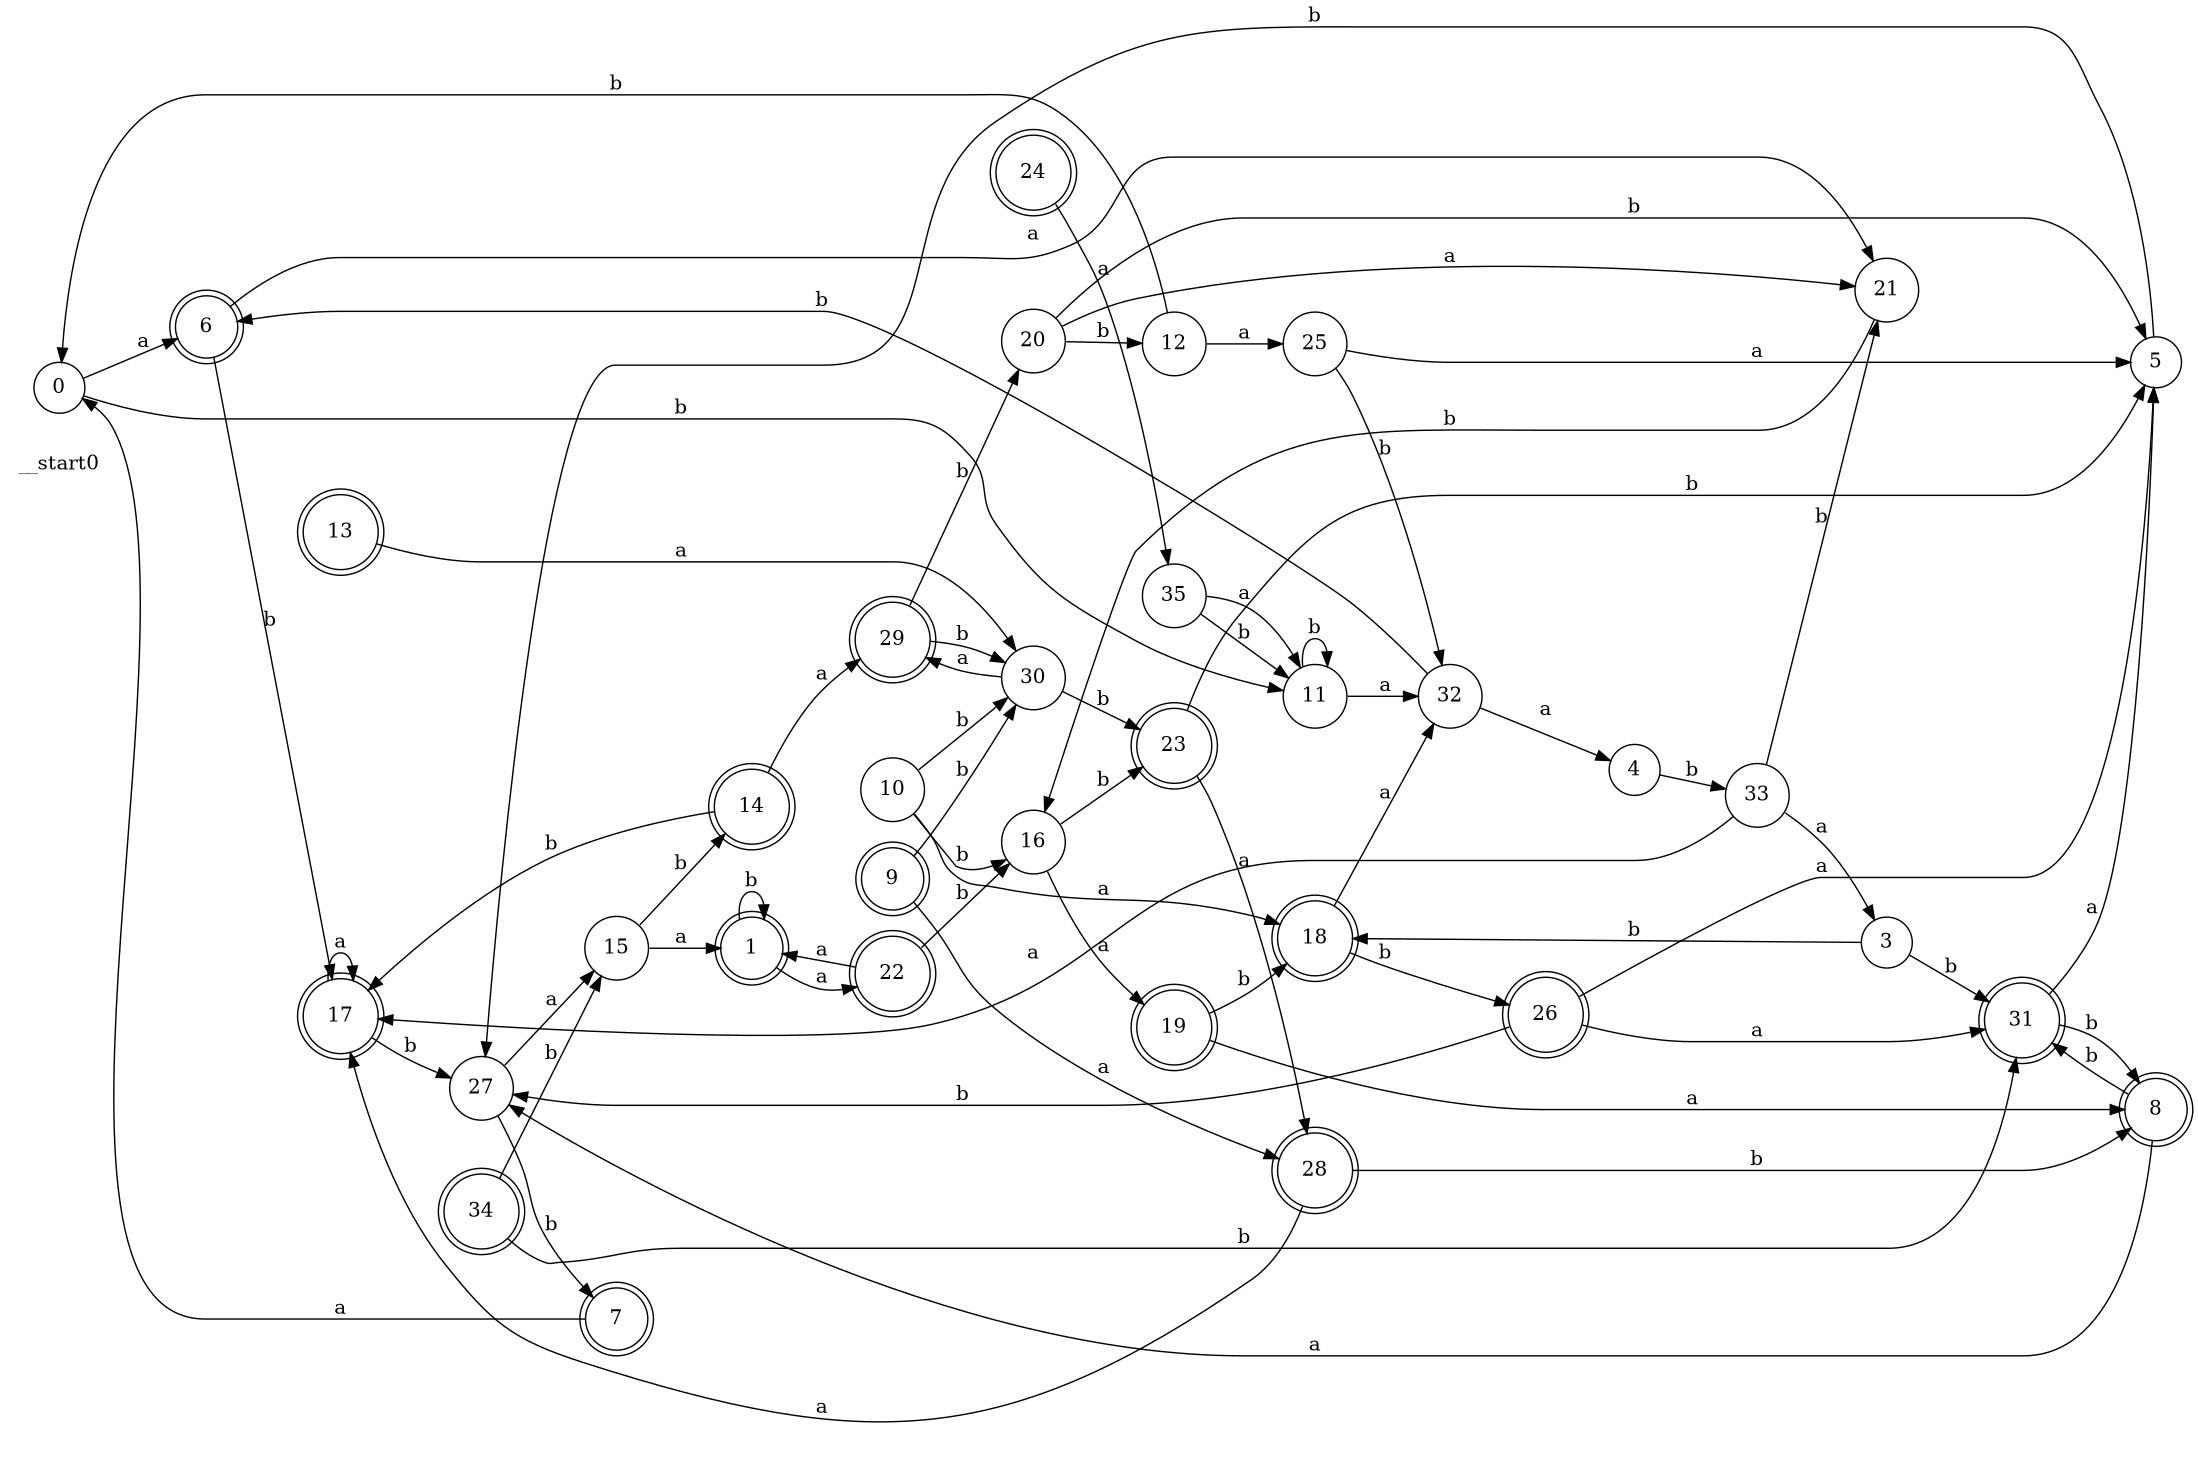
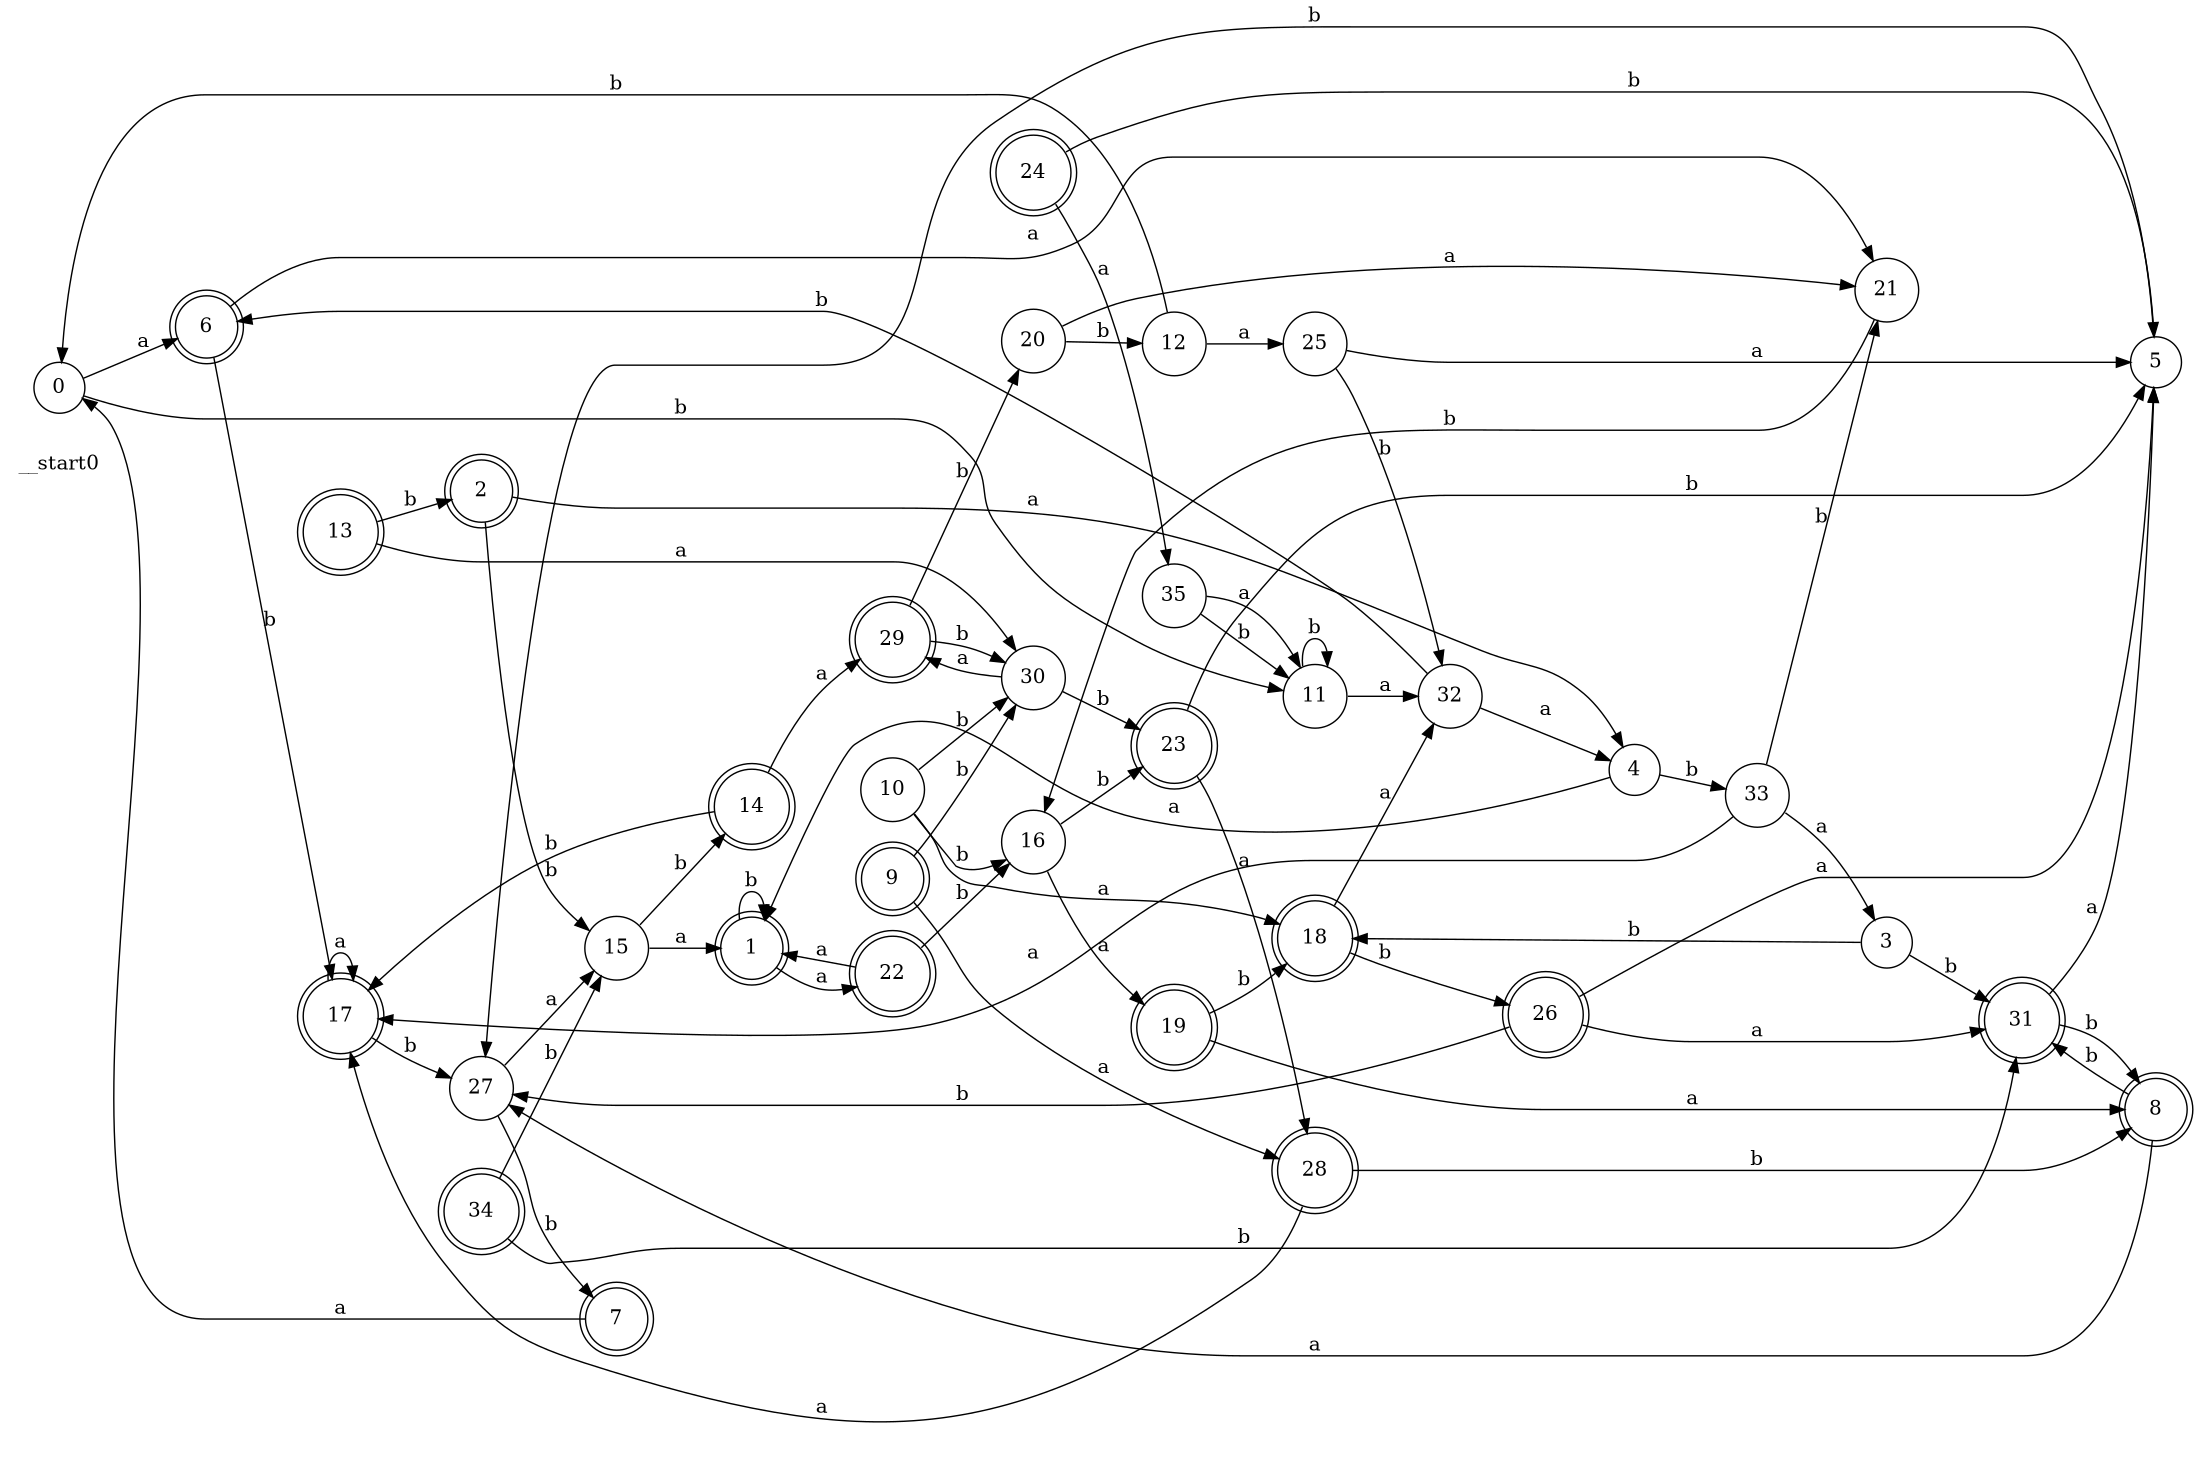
(1608, 218) -> (1684, 92)
none -> (482, 491)
none -> (1131, 816)
